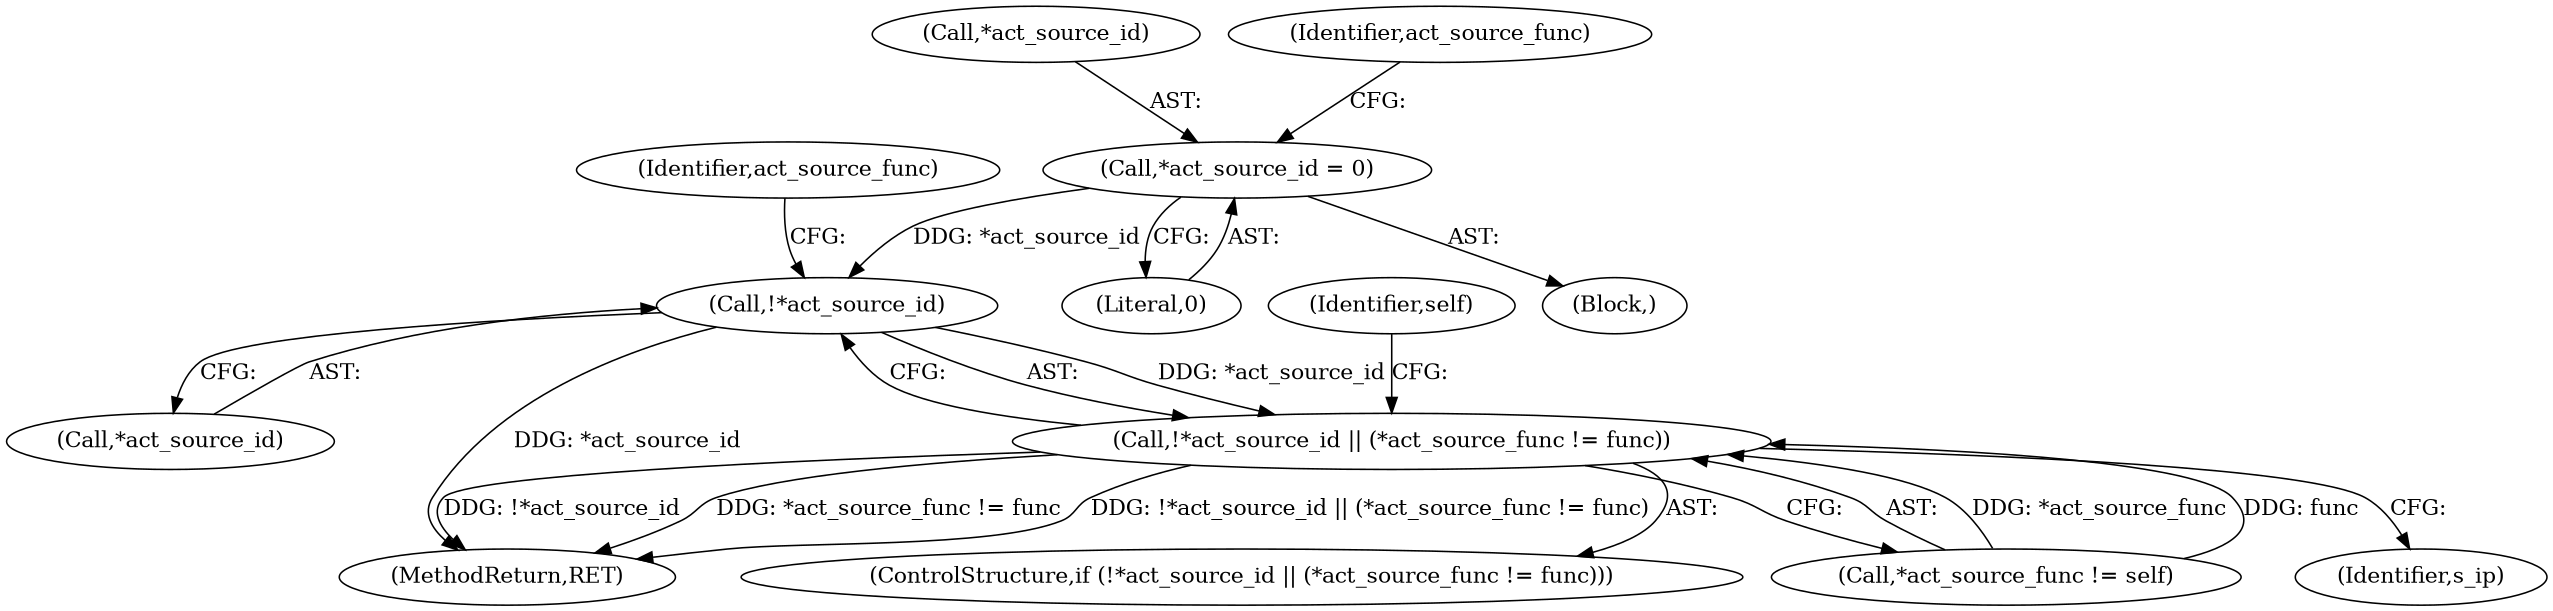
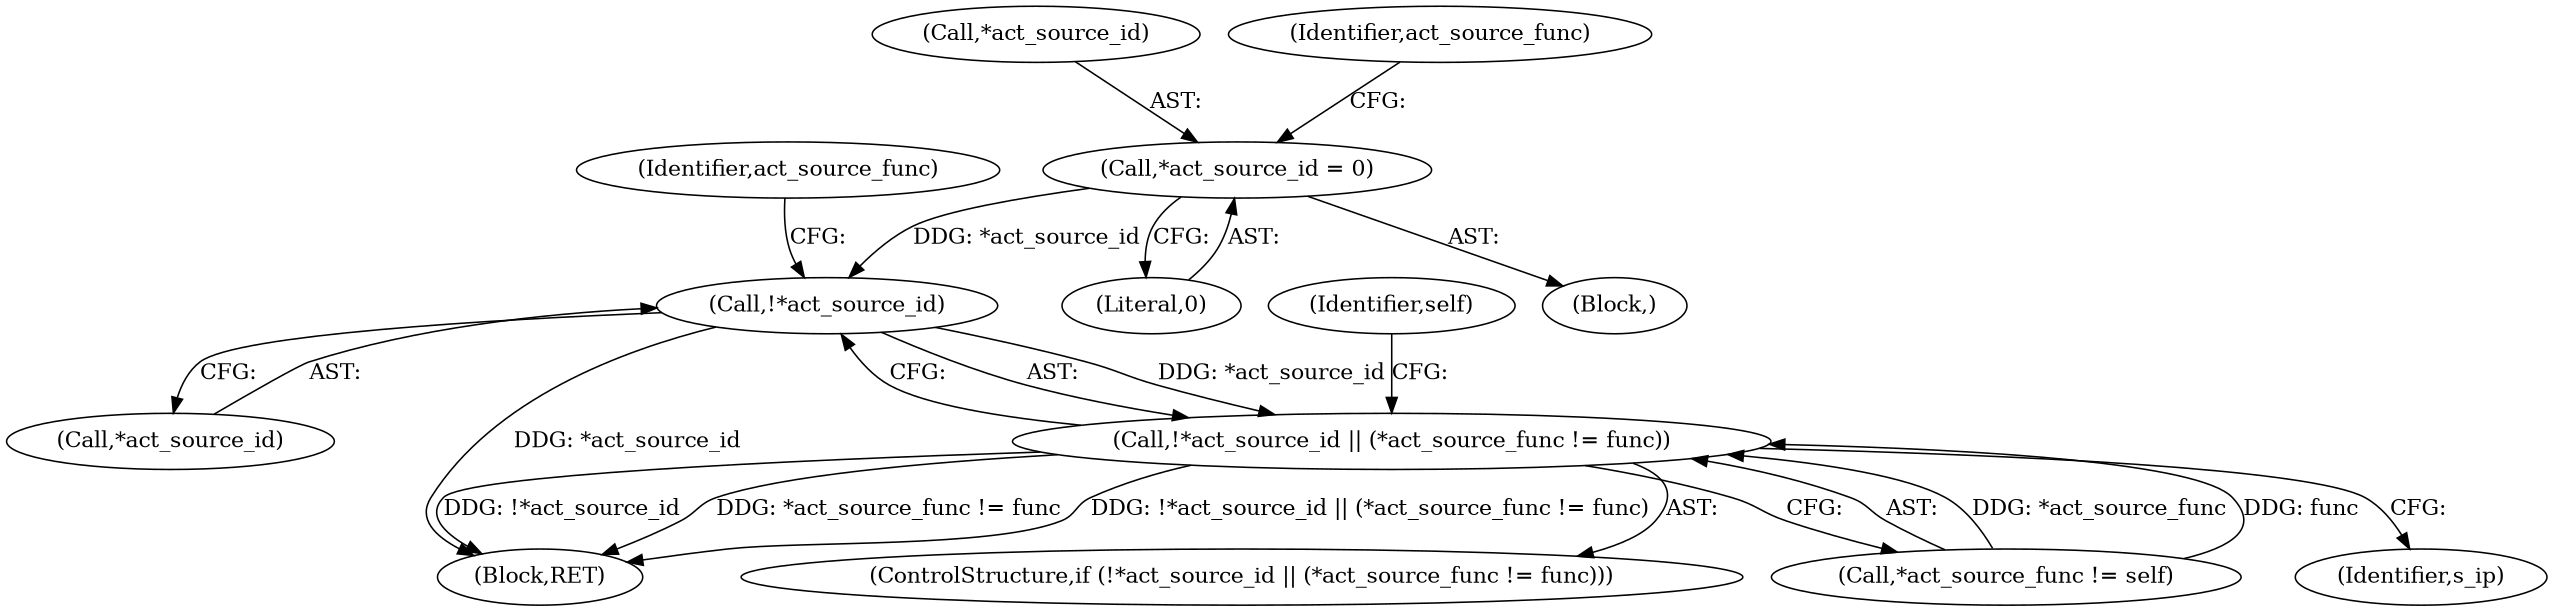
(507, 577) -> (540, 577)
